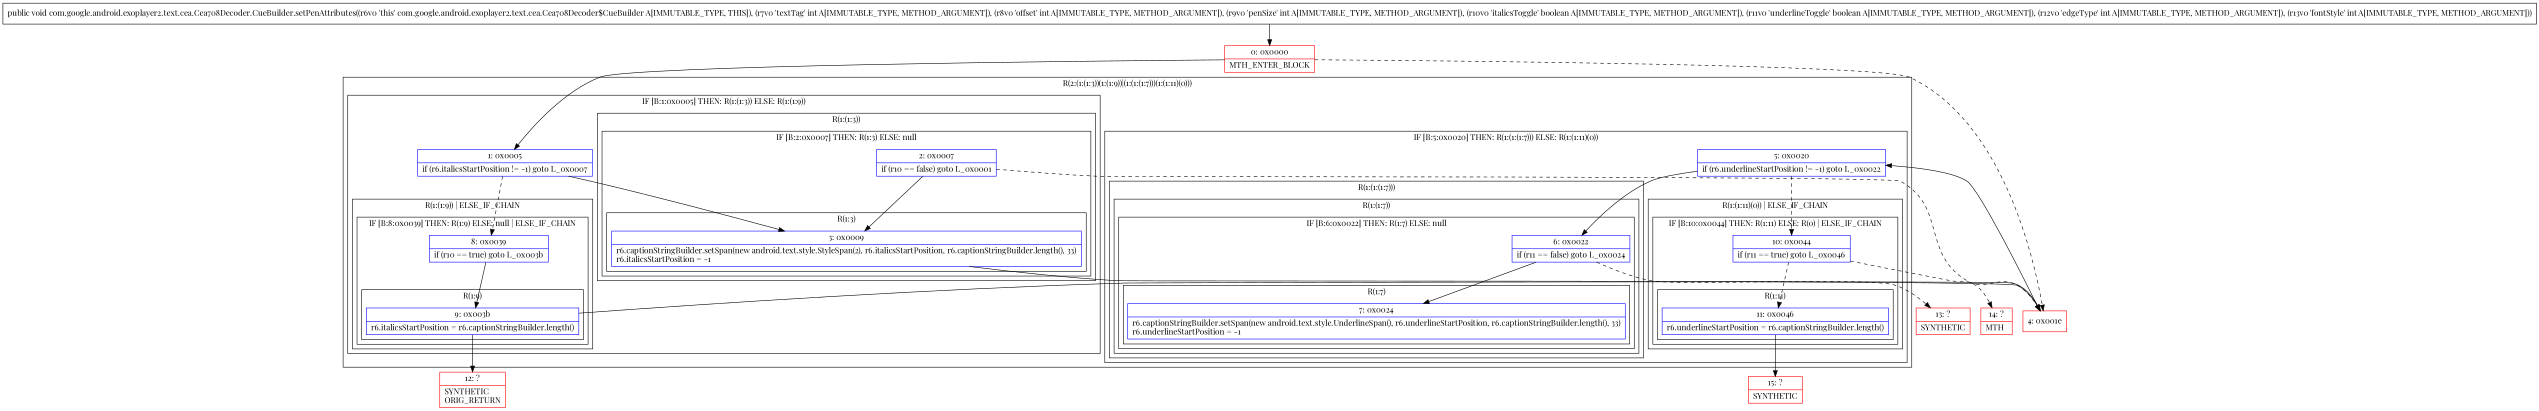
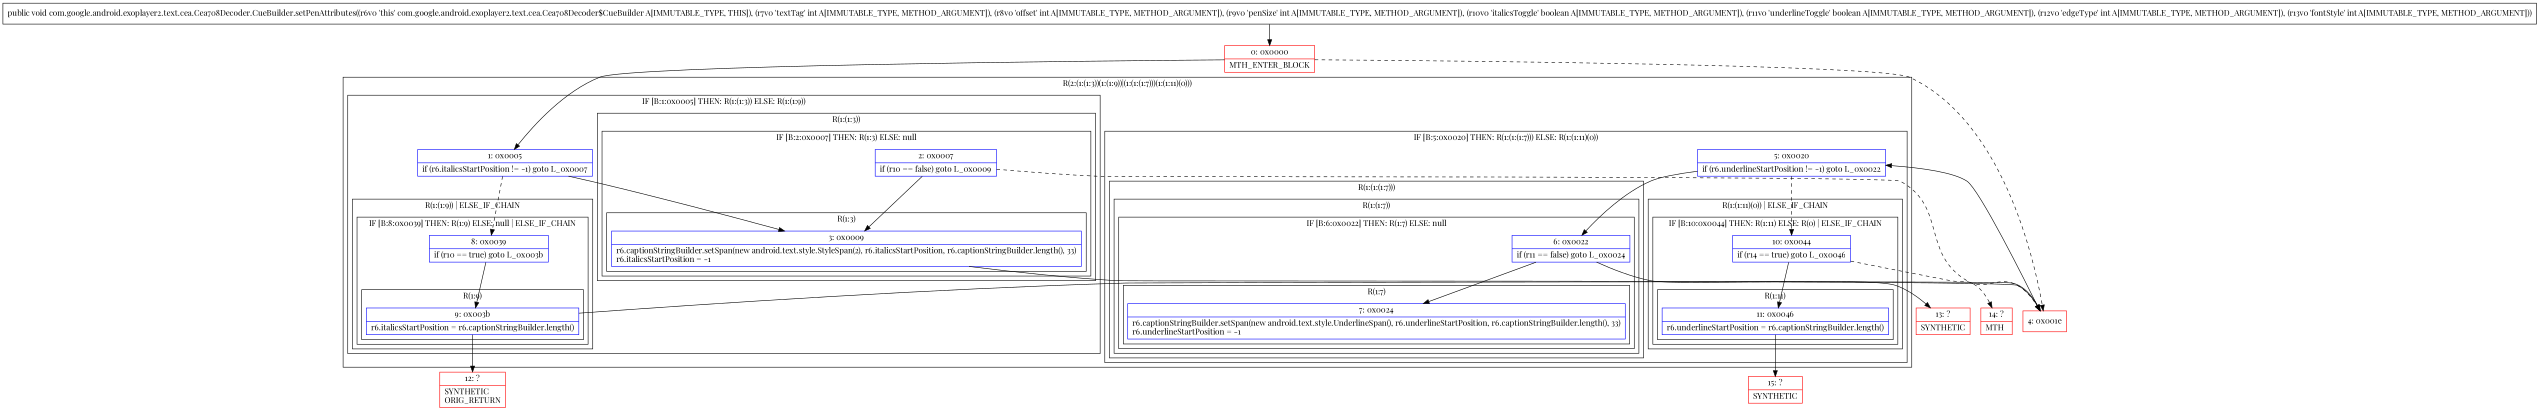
(936, 169) -> (936, 169)
(1792, 255) -> (1792, 255)
(1762, 282) -> (1762, 282)
(1783, 286) -> (1783, 286)
